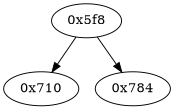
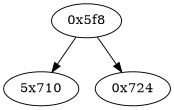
(41, 89) -> (41, 89)
(133, 89) -> (133, 89)
